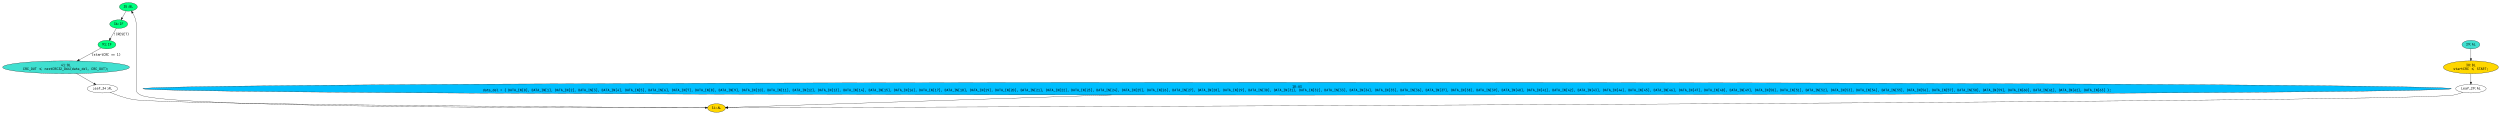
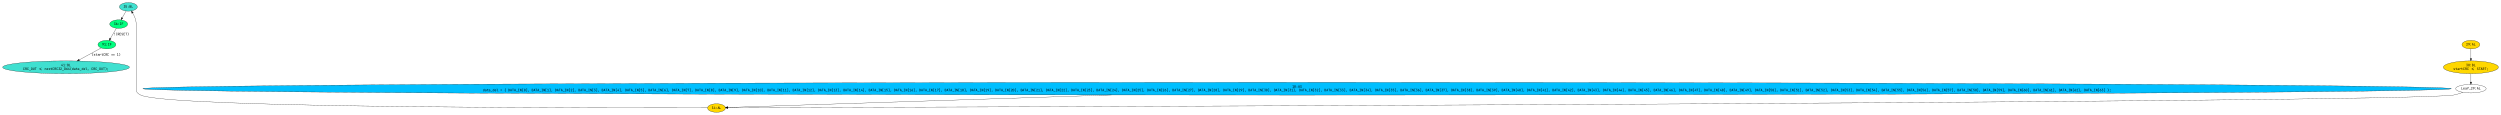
(128, 7) -> (128, 7)
(2471, 45) -> (2471, 45)
(102, 89) -> none
